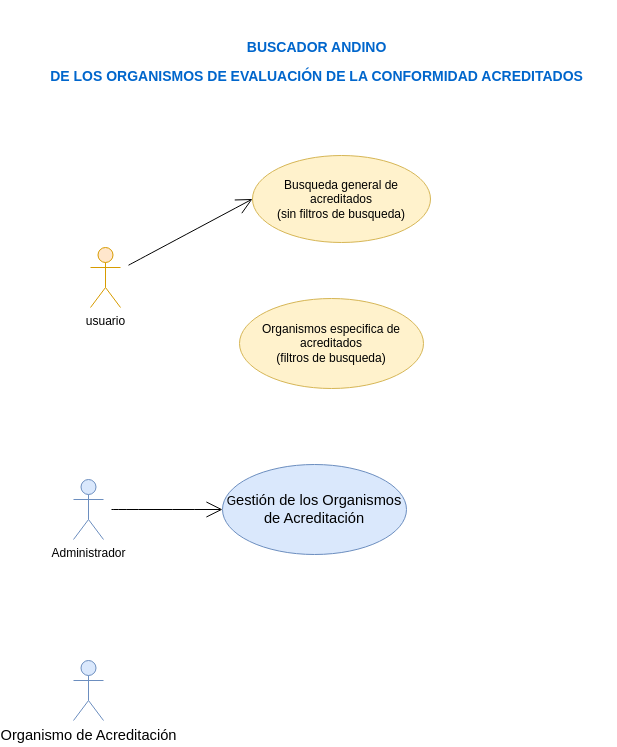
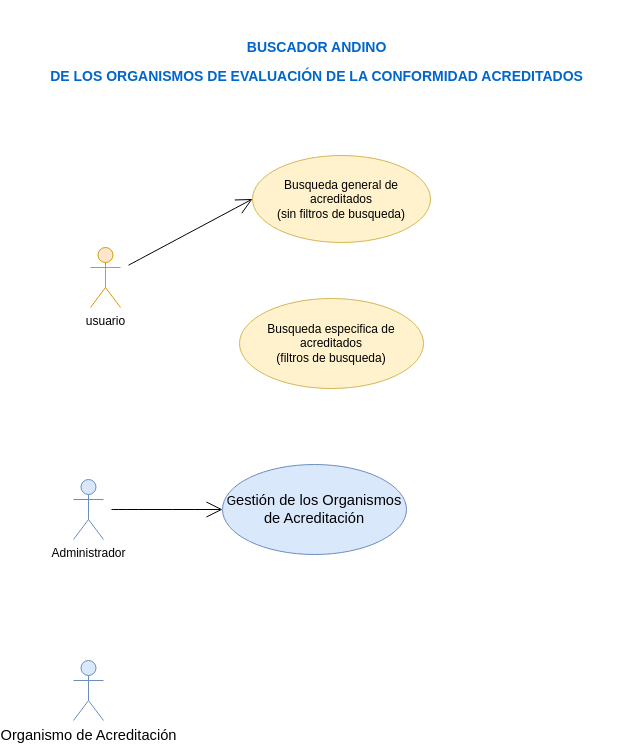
(332, 344) -> (332, 344)
